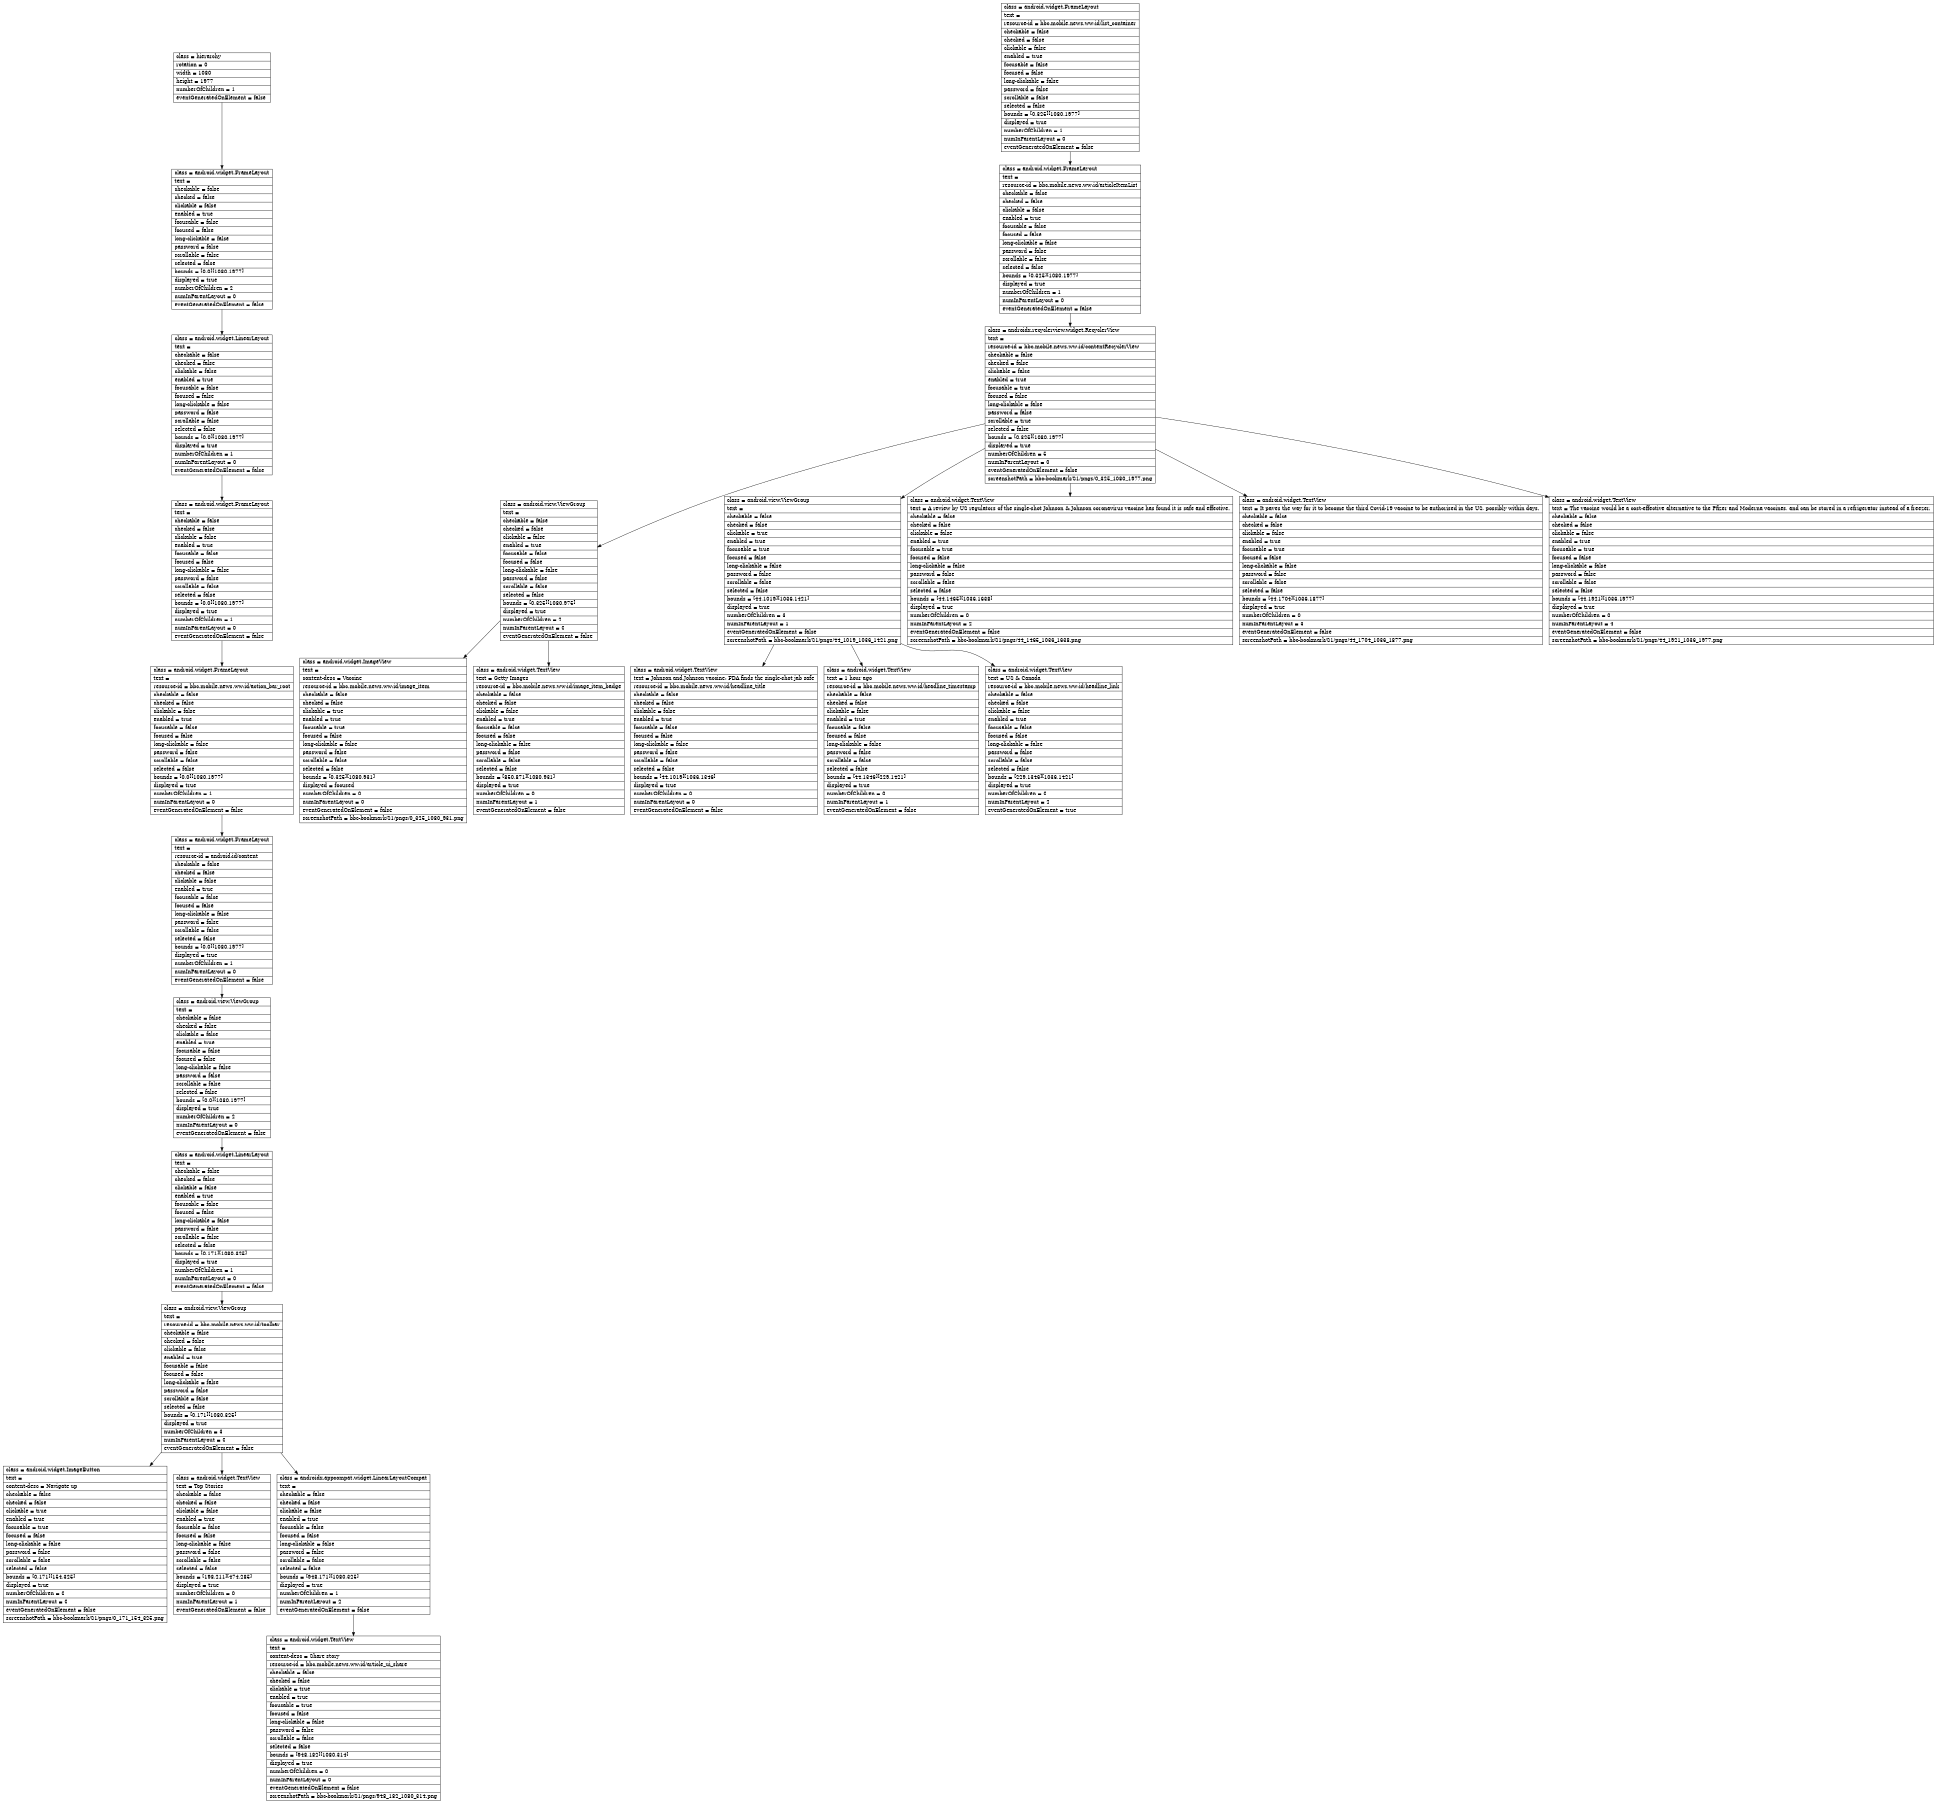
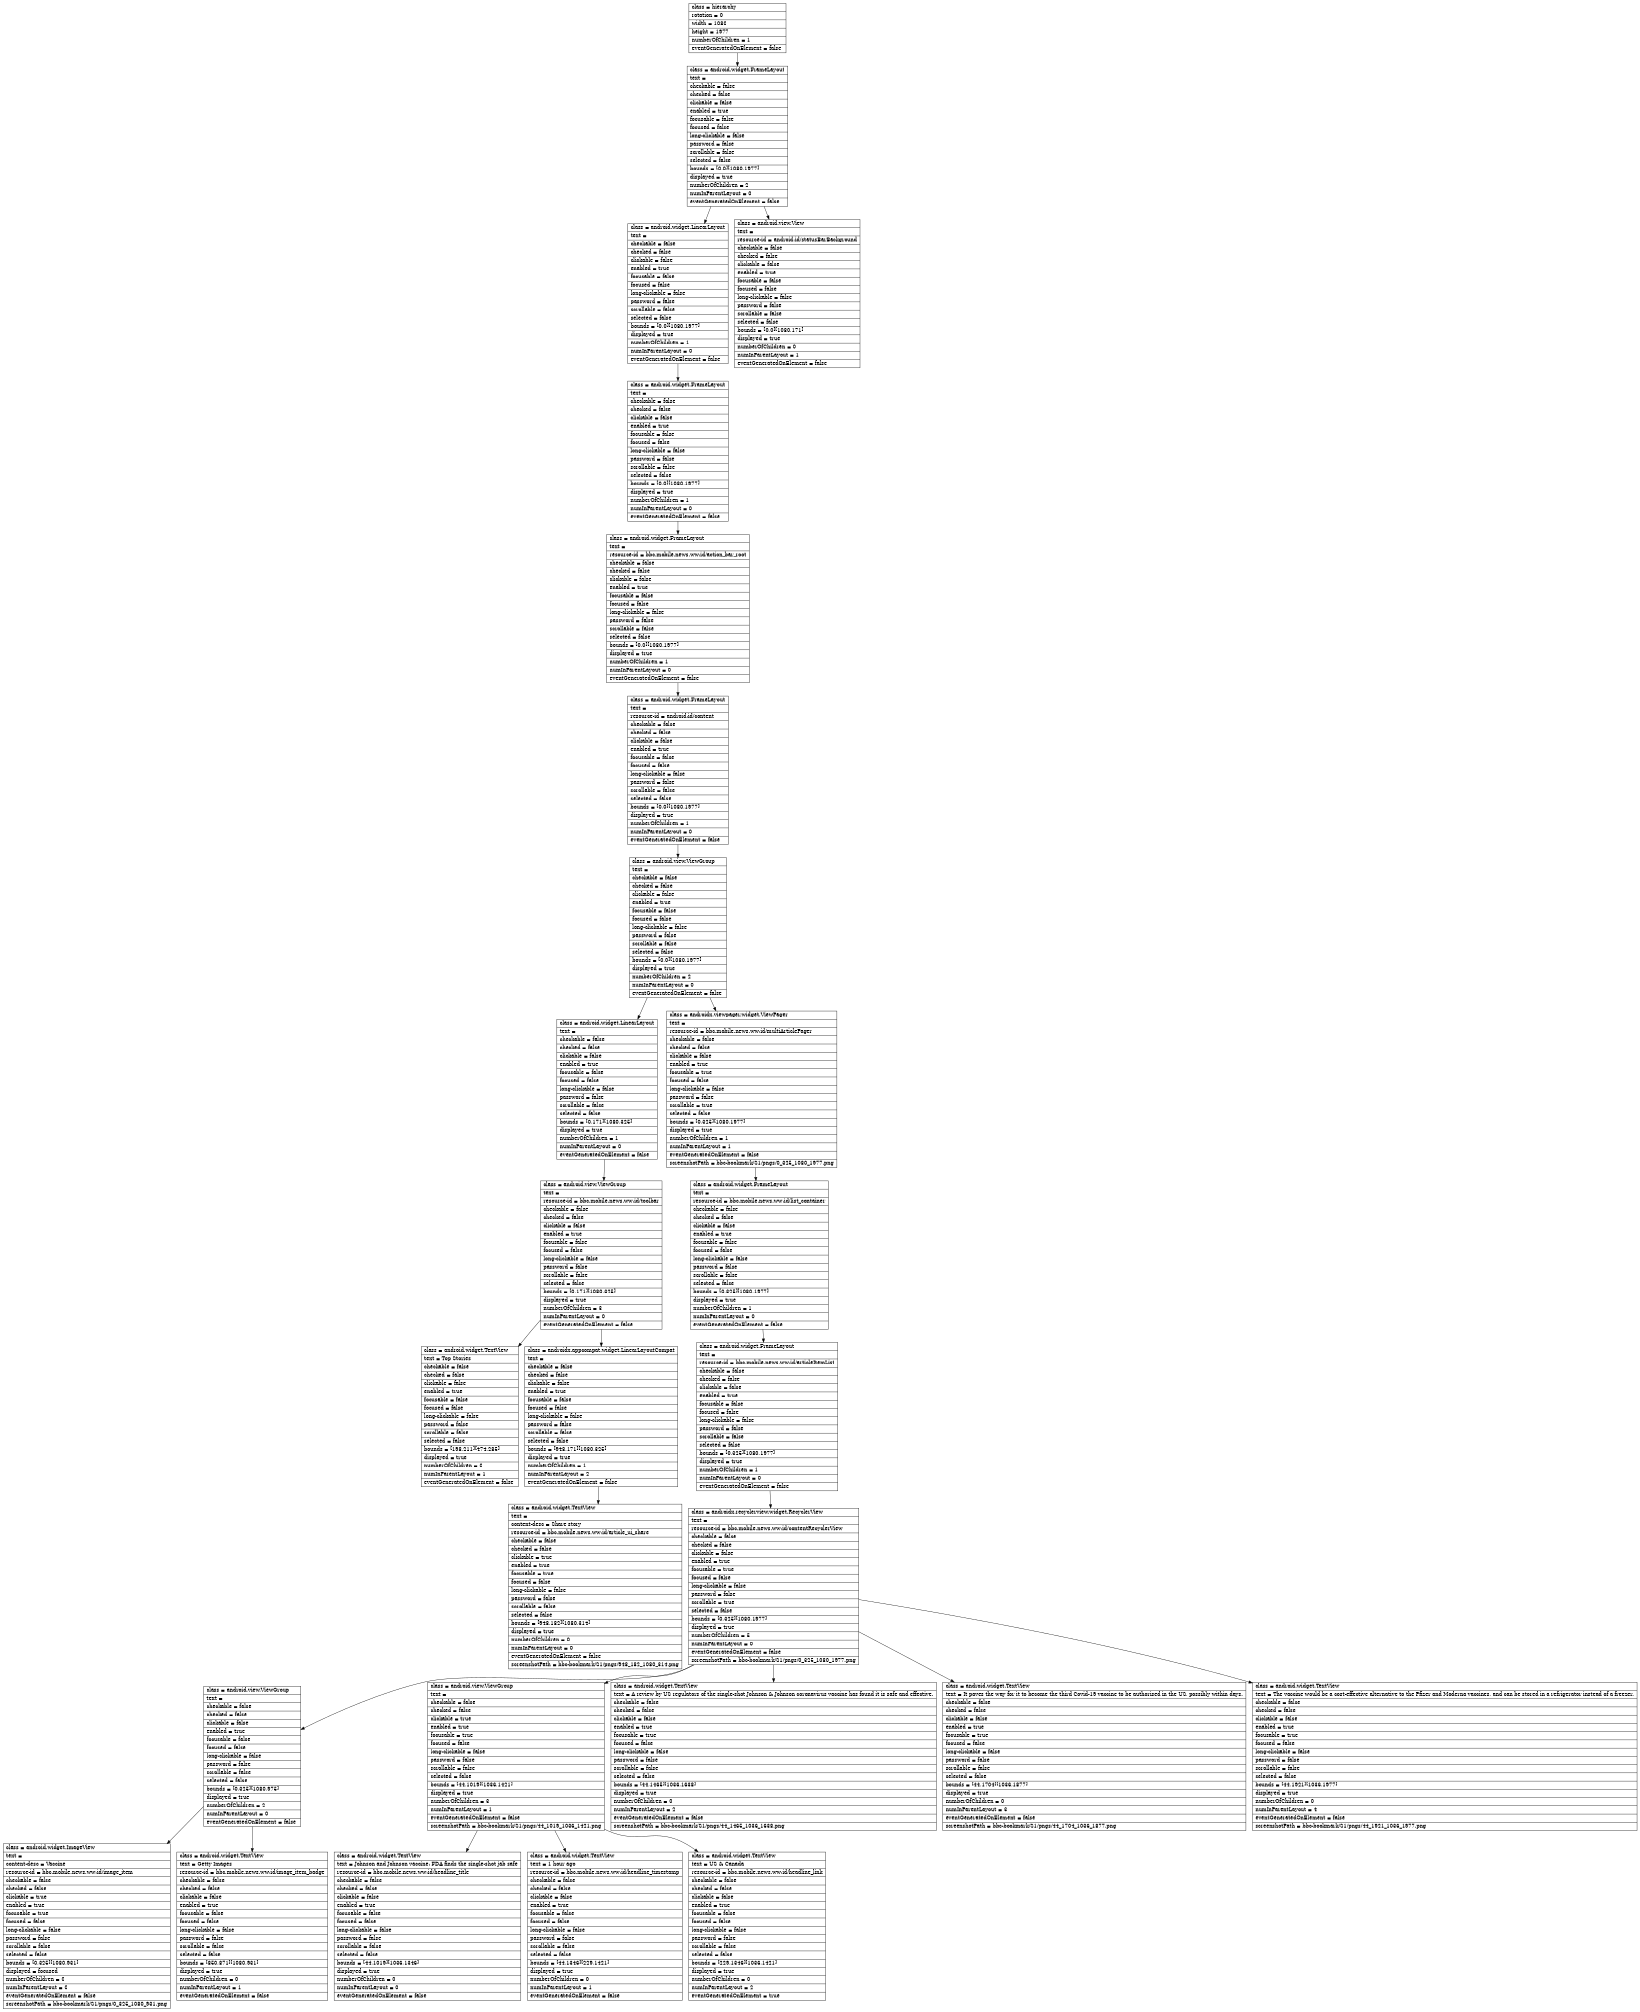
none -> (797, 294)
none -> (752, 1089)
(85, 1544) -> none
